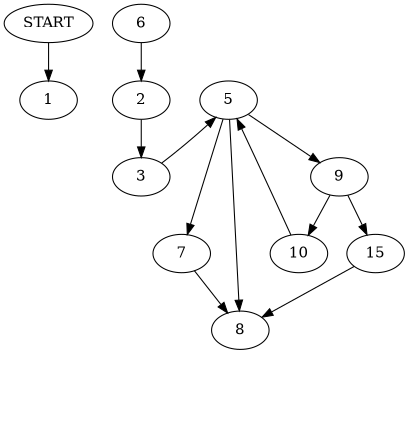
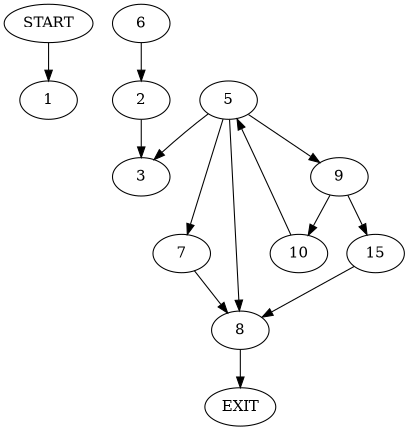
(185, 144) -> (185, 133)
none -> (240, 407)
